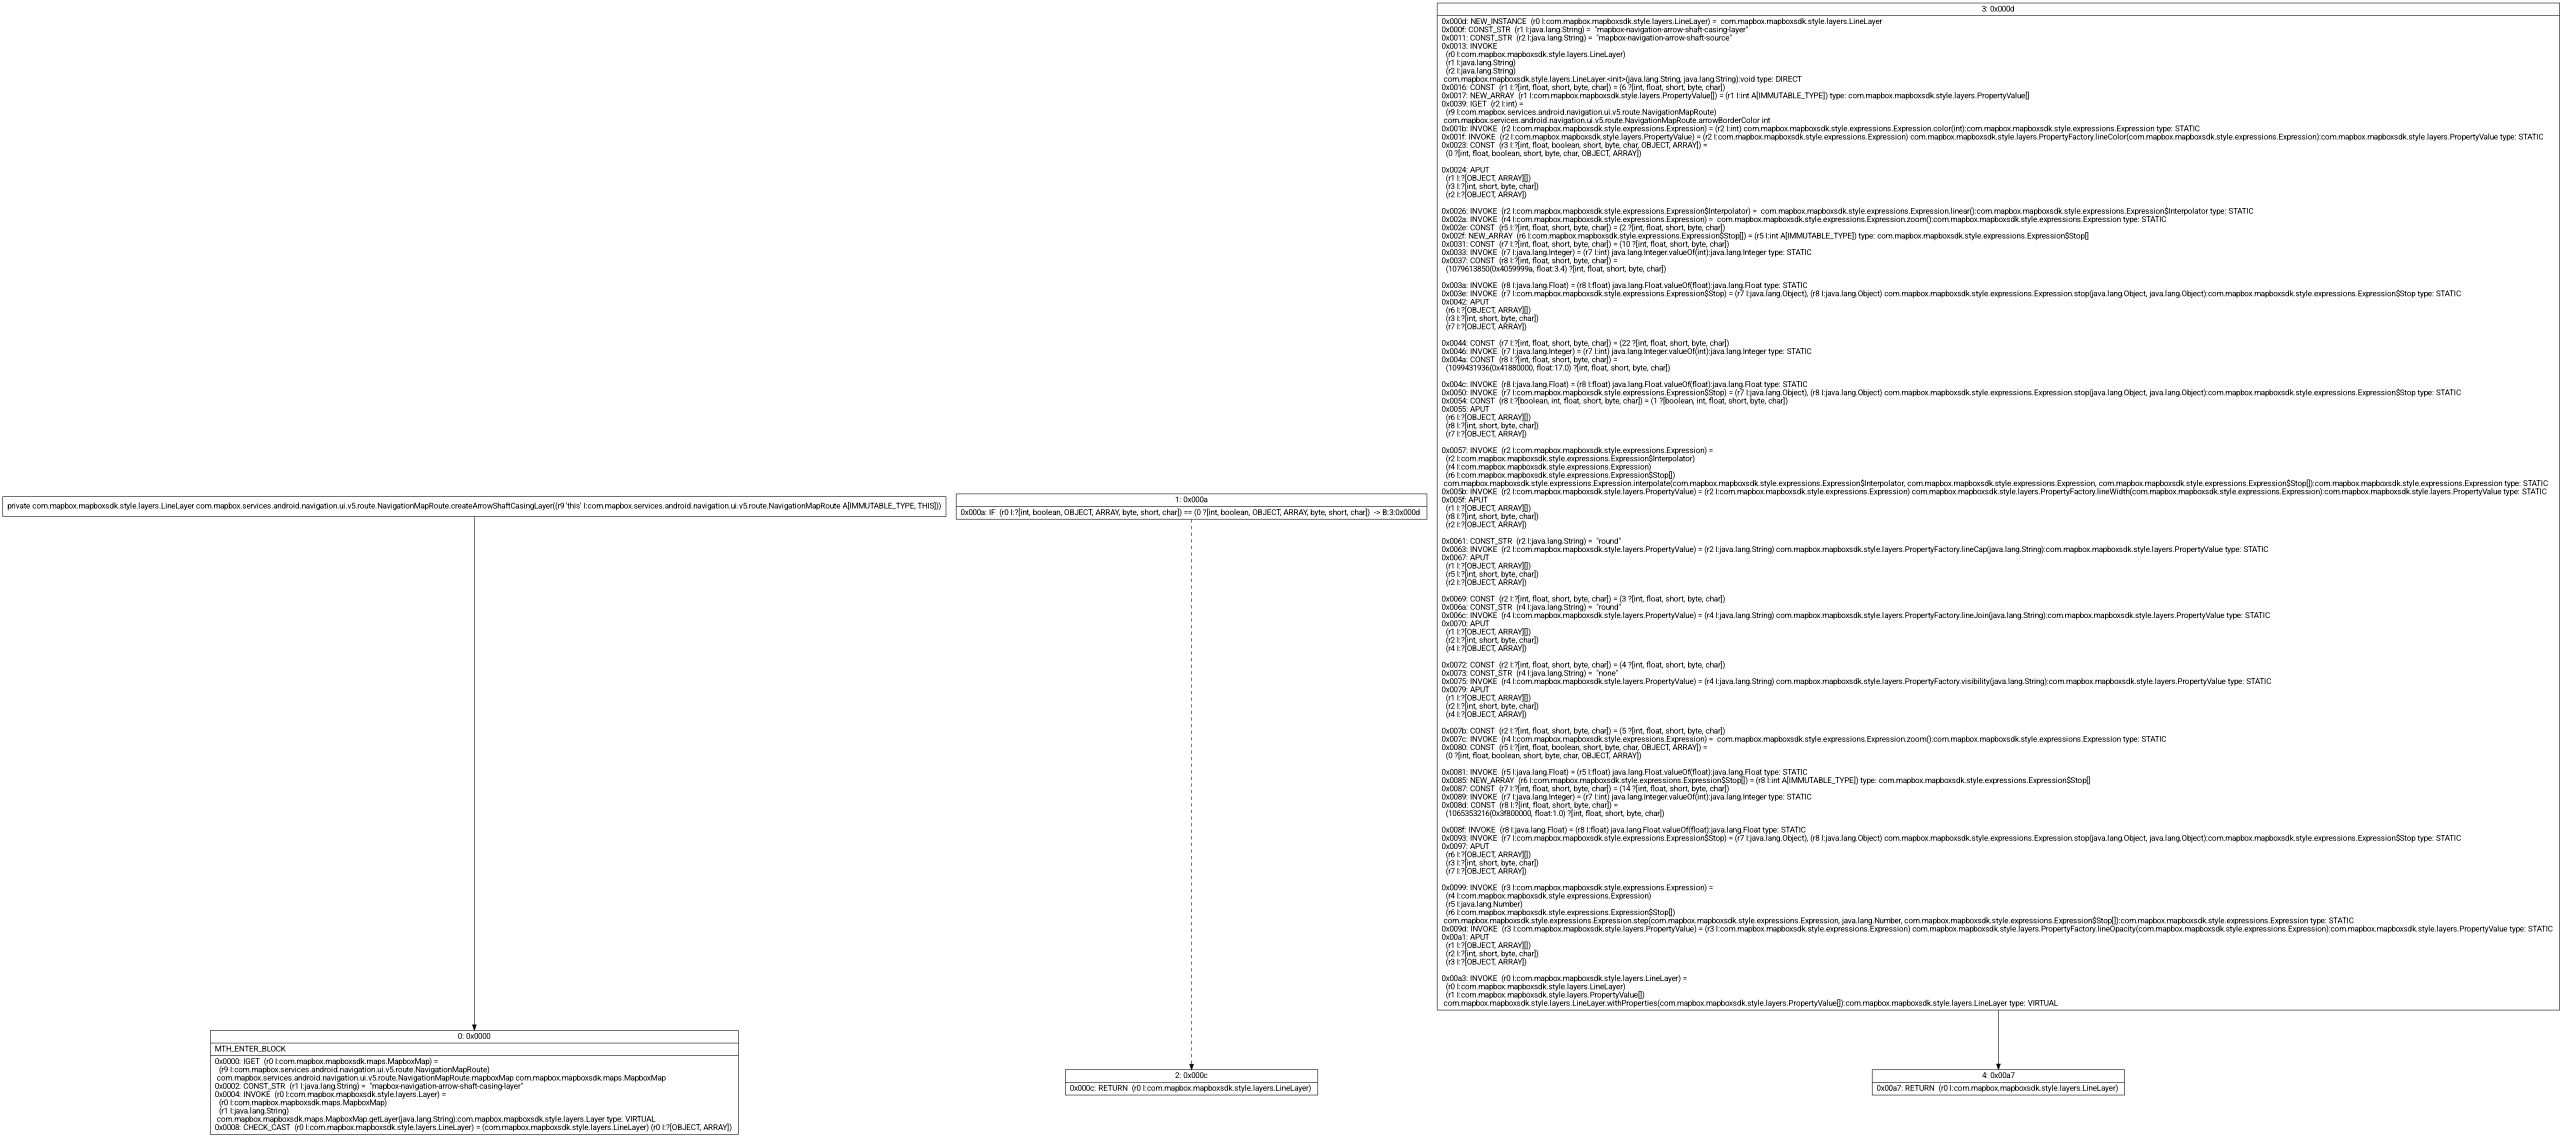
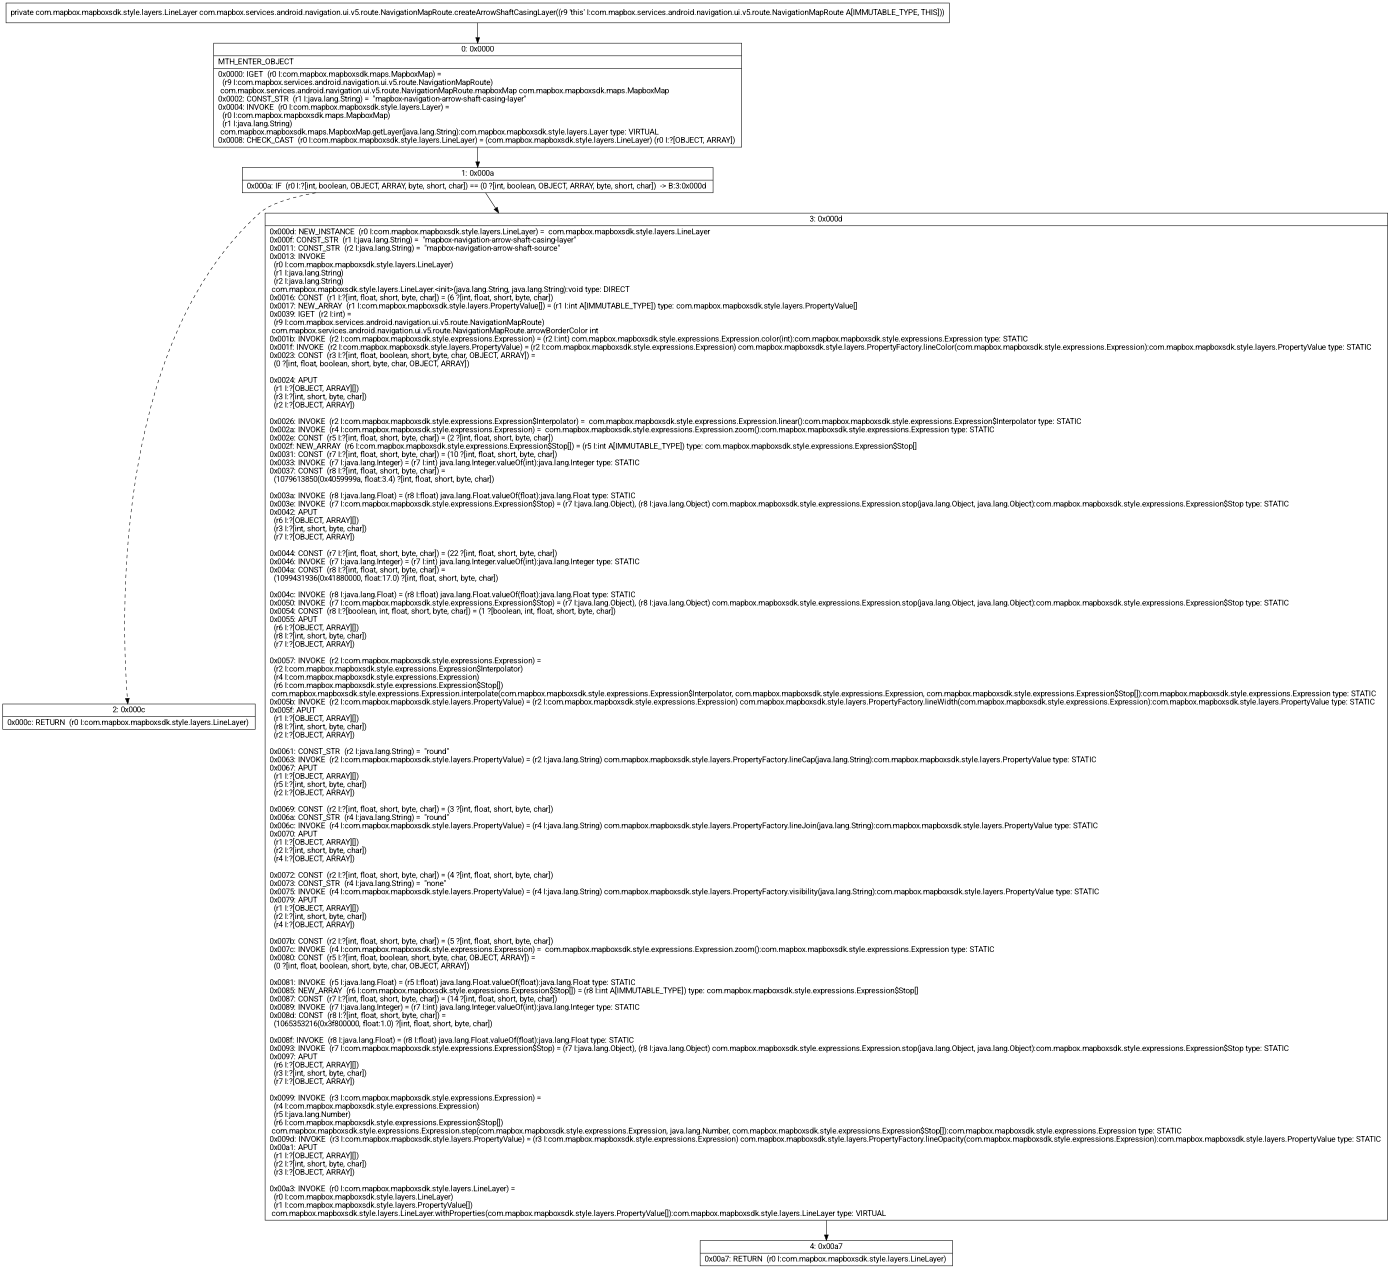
none -> (478, 154)
none -> (491, 201)
(251, 1049) -> (256, 62)
